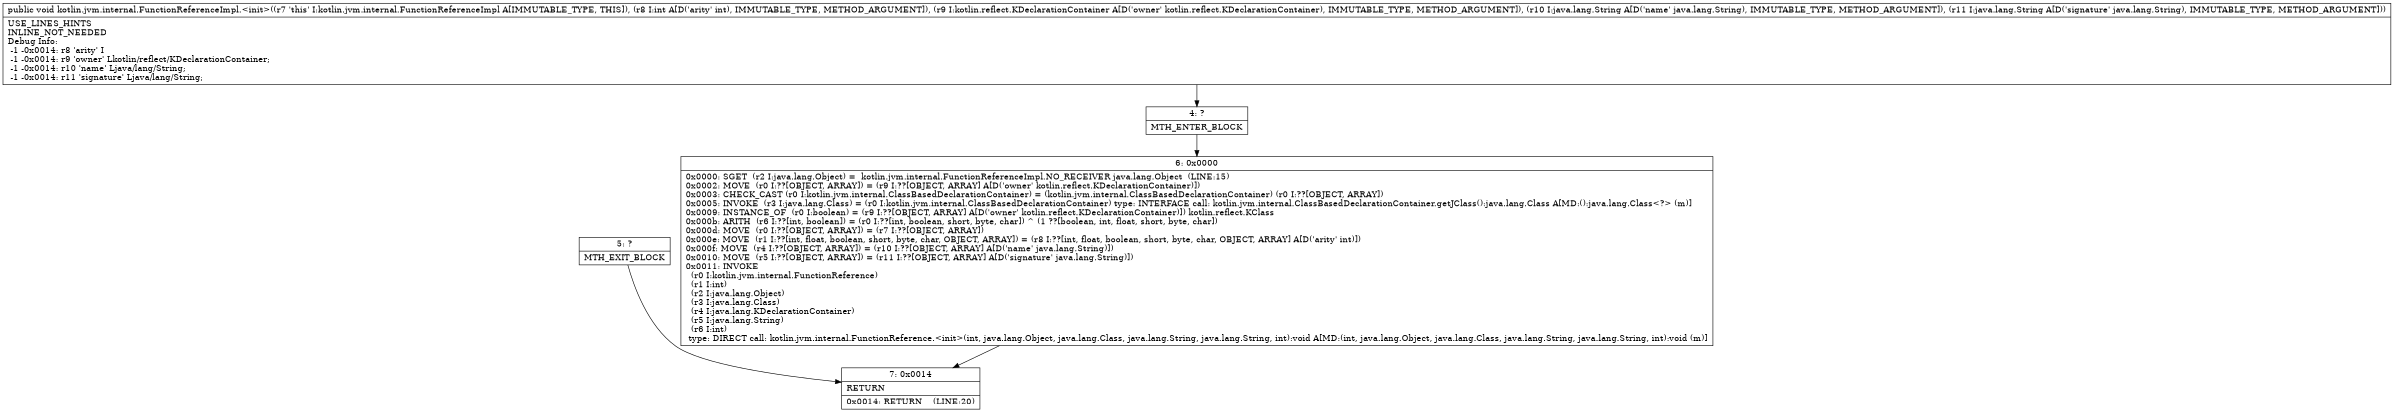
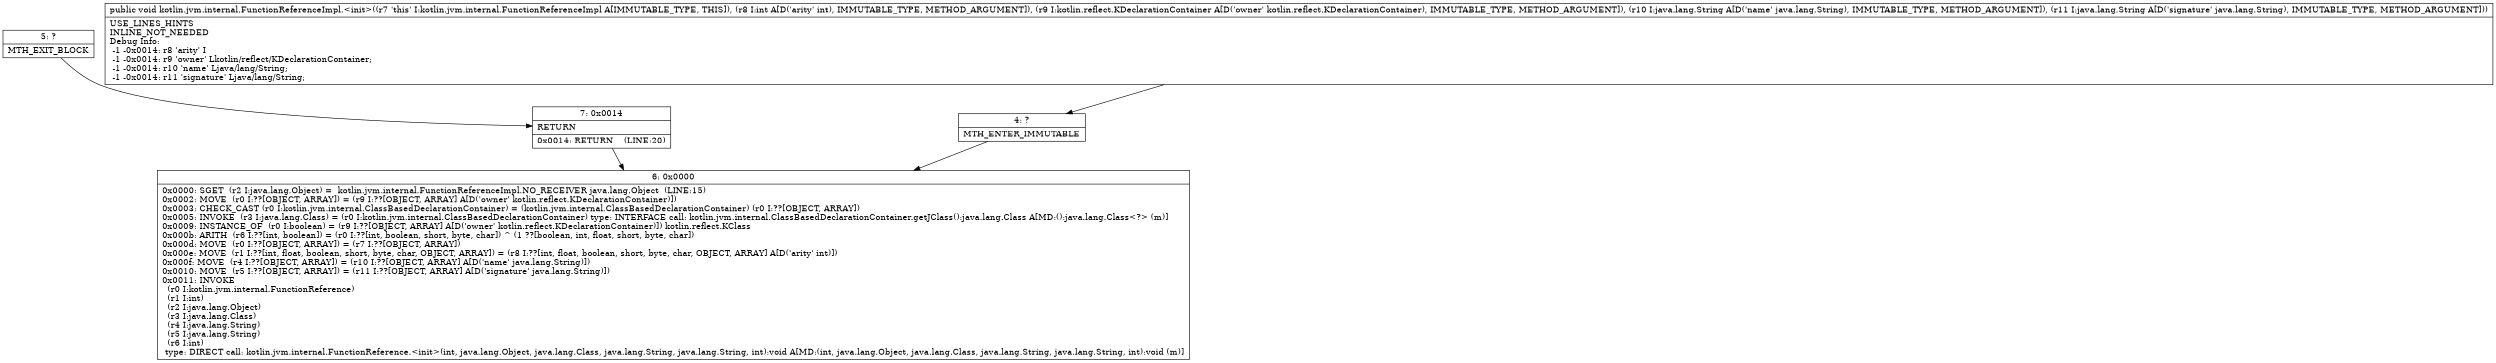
(1197, 127) -> (1022, 134)
(770, 312) -> (211, 325)
(979, 355) -> (617, 156)
